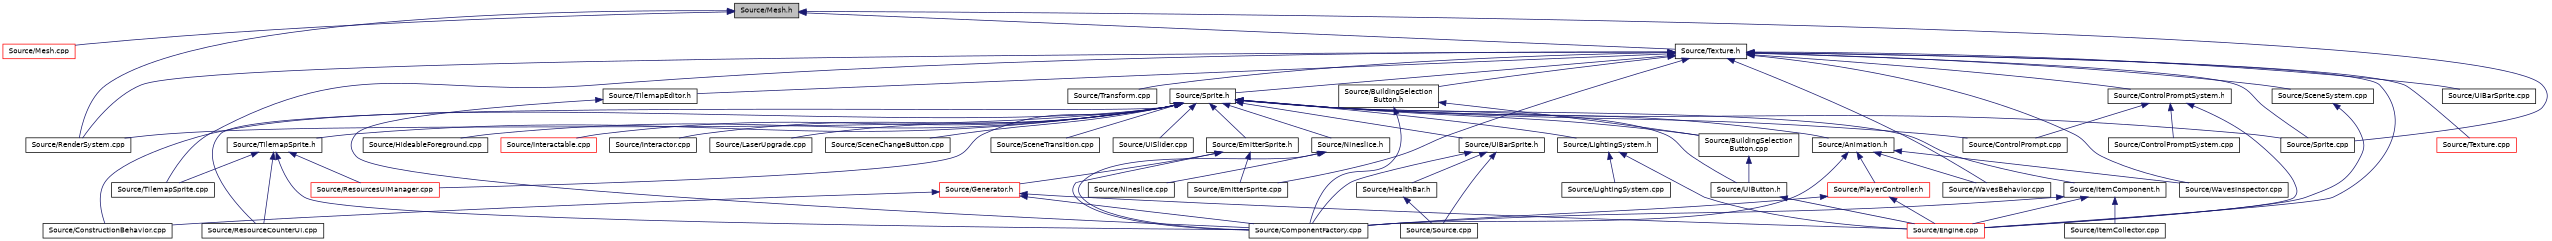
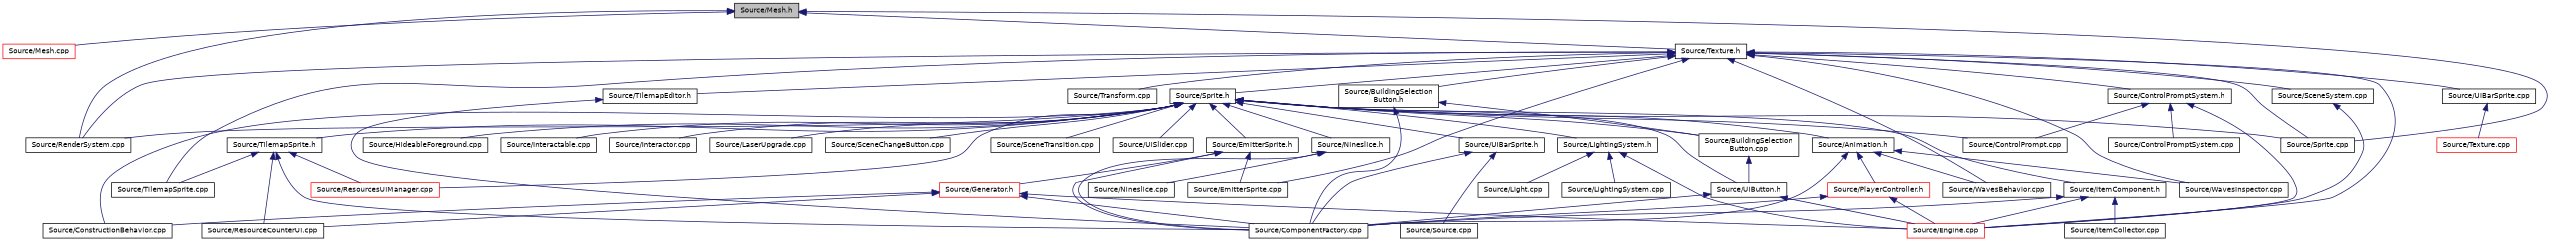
(2122, 61) -> (2483, 119)
(698, 109) -> (628, 210)
(549, 145) -> (549, 145)
(1397, 190) -> none
none -> (1513, 190)
none -> (1536, 210)
